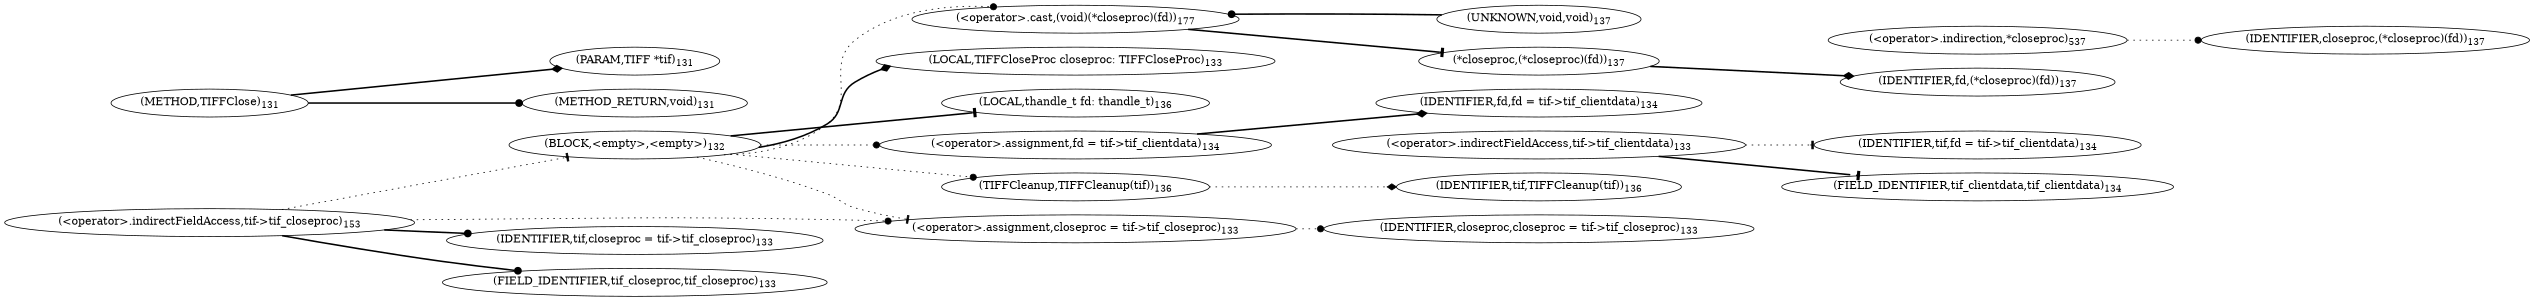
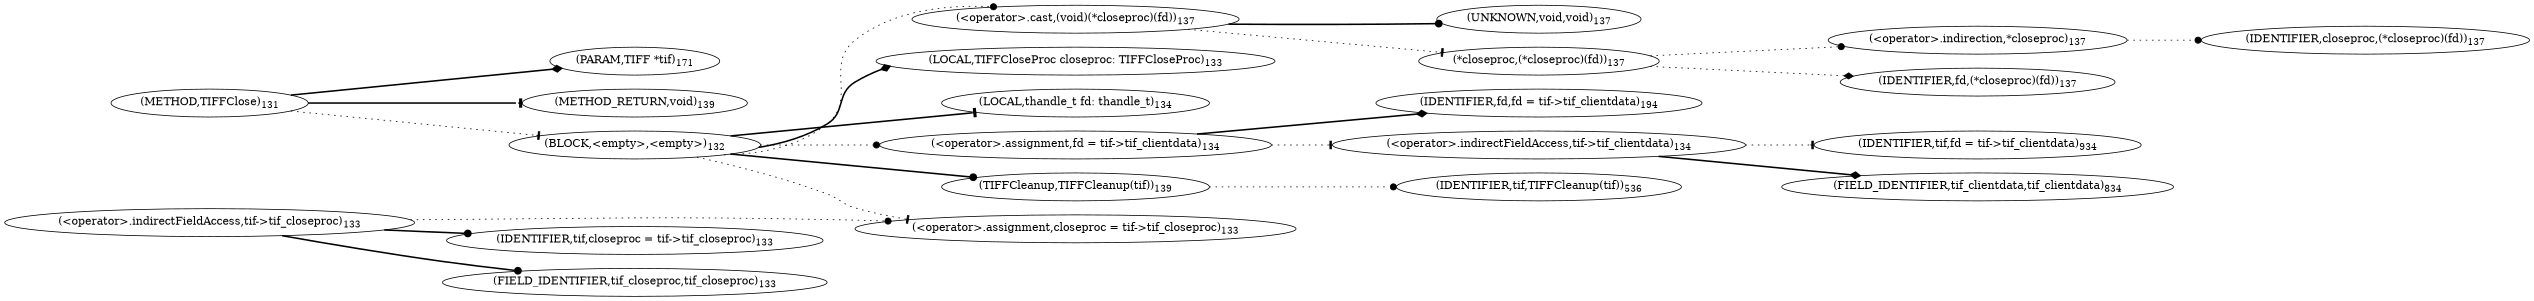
(1338, 14) -> (1332, 24)
(1186, 18) -> (1186, 18)
(2077, 39) -> (2077, 39)
(1314, 41) -> (1314, 41)
none -> (1744, 51)
(685, 60) -> (685, 60)
(1747, 71) -> (1747, 71)
(706, 102) -> (706, 102)
(1163, 102) -> (1163, 102)
(1649, 102) -> (1649, 102)
(412, 103) -> (412, 103)
(1683, 144) -> (1683, 144)
(2088, 144) -> (2088, 144)
none -> (1300, 145)
(850, 165) -> (850, 165)
(1754, 166) -> (1754, 166)
(423, 184) -> (414, 123)
(1163, 186) -> (1163, 186)
(1633, 186) -> (1633, 186)
(2113, 186) -> (2113, 186)
(1298, 187) -> (1298, 187)
(352, 221) -> (352, 221)
(1539, 229) -> none
